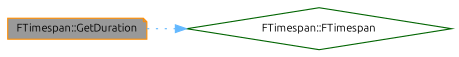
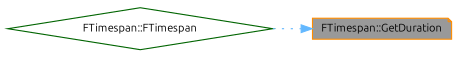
(161, 29) -> (287, 29)
